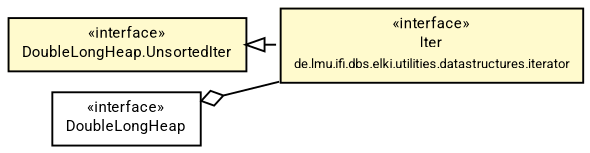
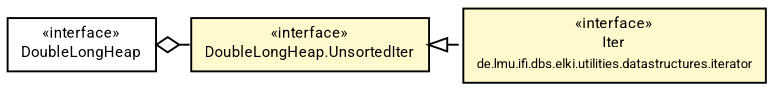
(251, 89) -> (185, 45)
